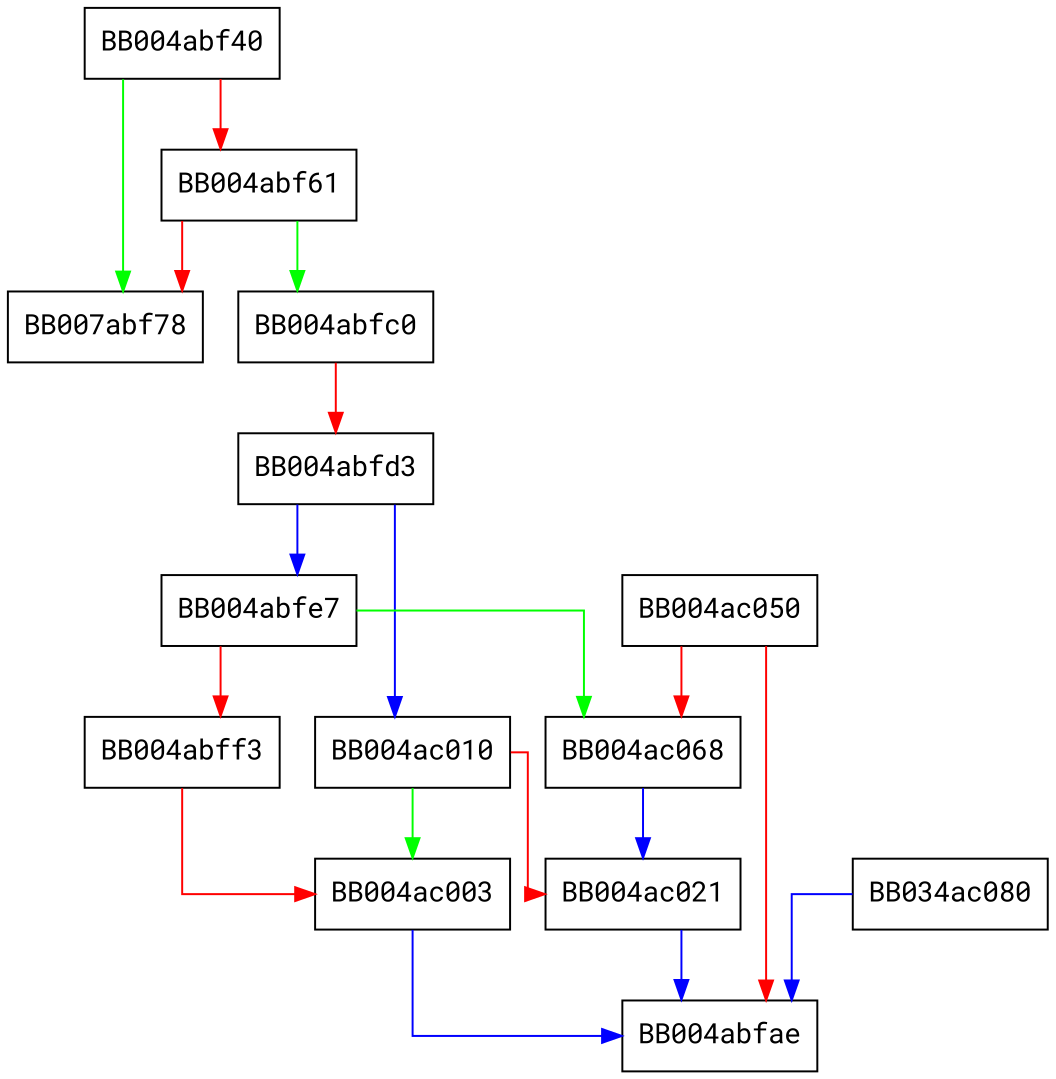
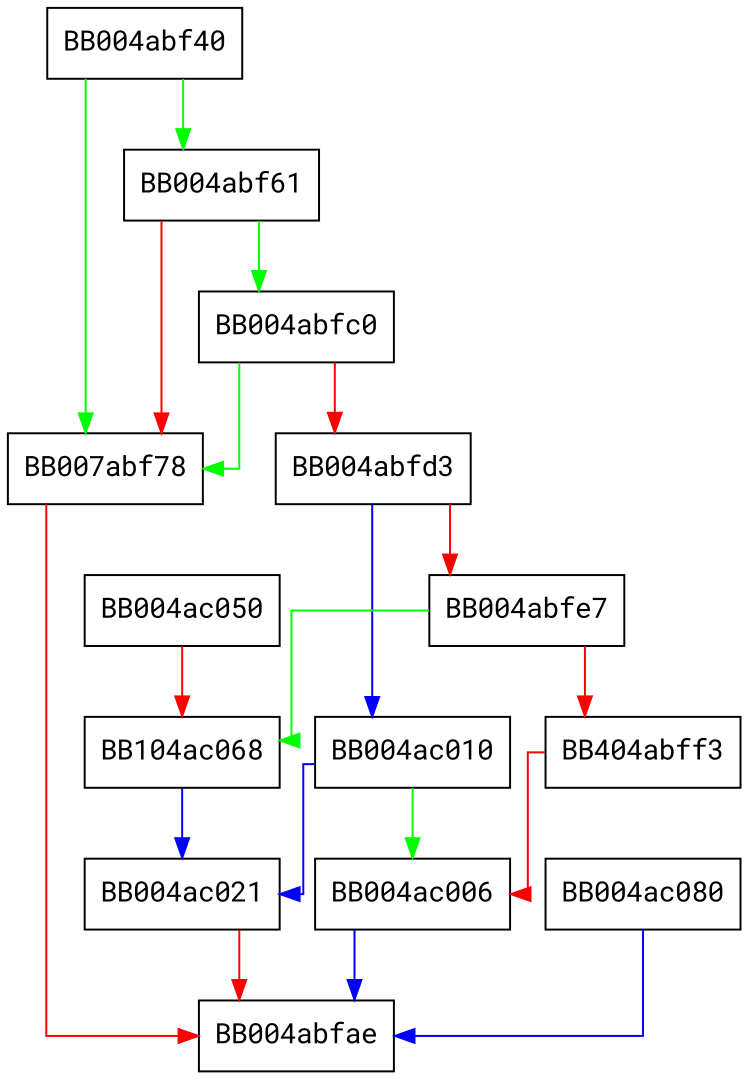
(221, 104) -> (183, 104)
none -> (239, 424)
(297, 530) -> (450, 530)
(182, 752) -> (643, 752)
(643, 752) -> (182, 752)
(766, 813) -> (46, 836)
(528, 816) -> (303, 825)
(413, 894) -> (413, 894)
(950, 894) -> (643, 894)
(681, 955) -> (239, 955)
